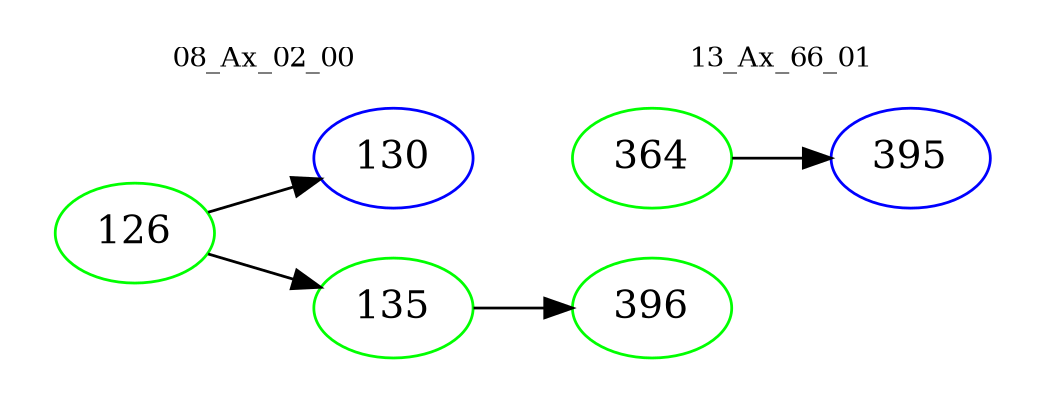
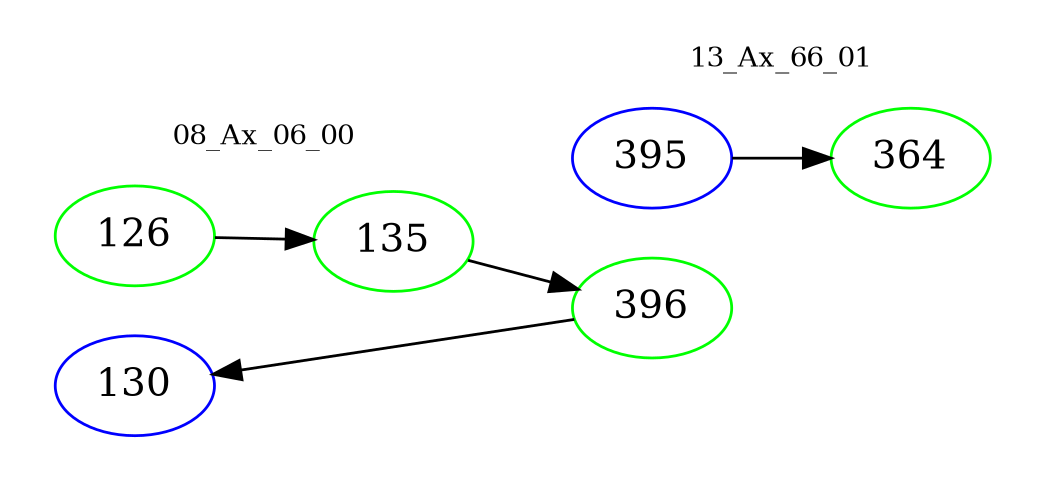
(264, 60) -> (264, 137)
(768, 158) -> (768, 158)
(251, 200) -> (408, 345)
